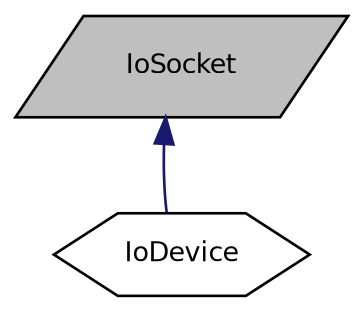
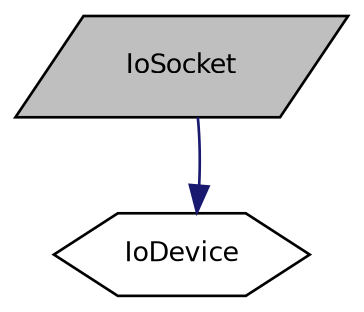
(164, 178) -> (200, 151)
